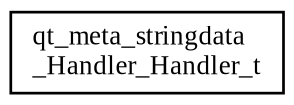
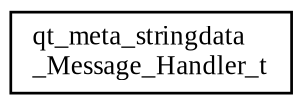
(147, 53) -> (151, 53)
